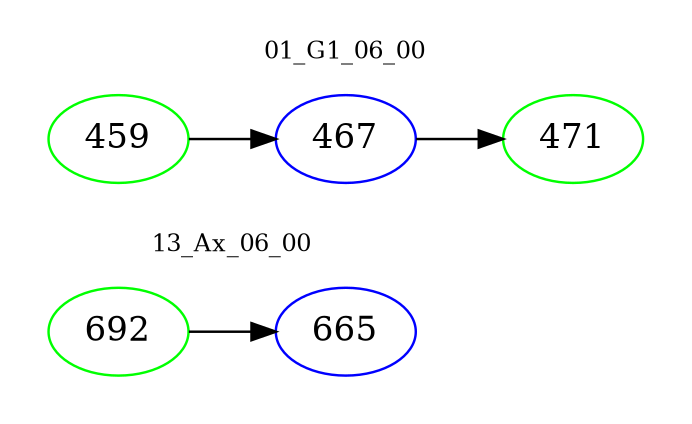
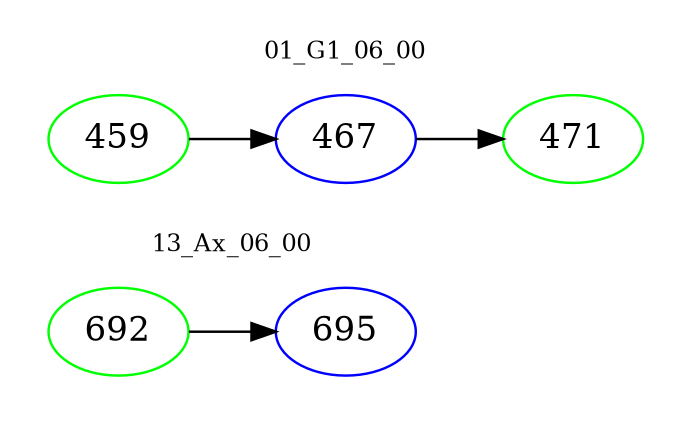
(346, 332) -> (346, 332)
